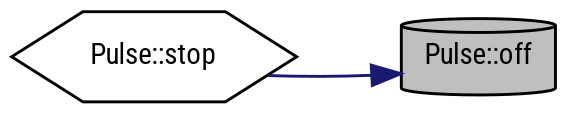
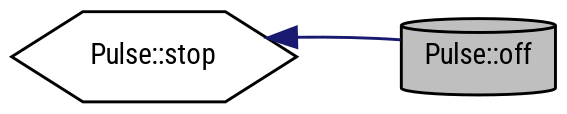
(319, 76) -> (349, 38)
